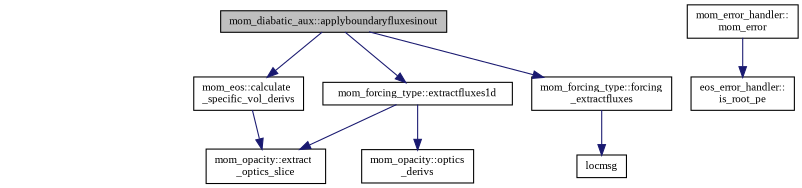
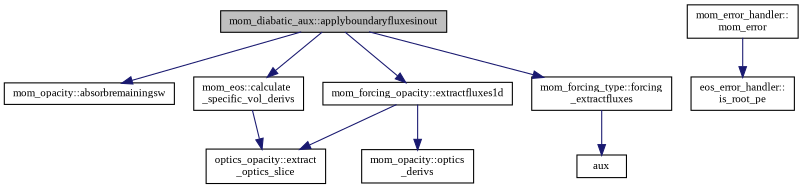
none -> (89, 94)
(418, 94) -> (418, 94)
(266, 166) -> (266, 166)
(602, 166) -> (602, 166)
